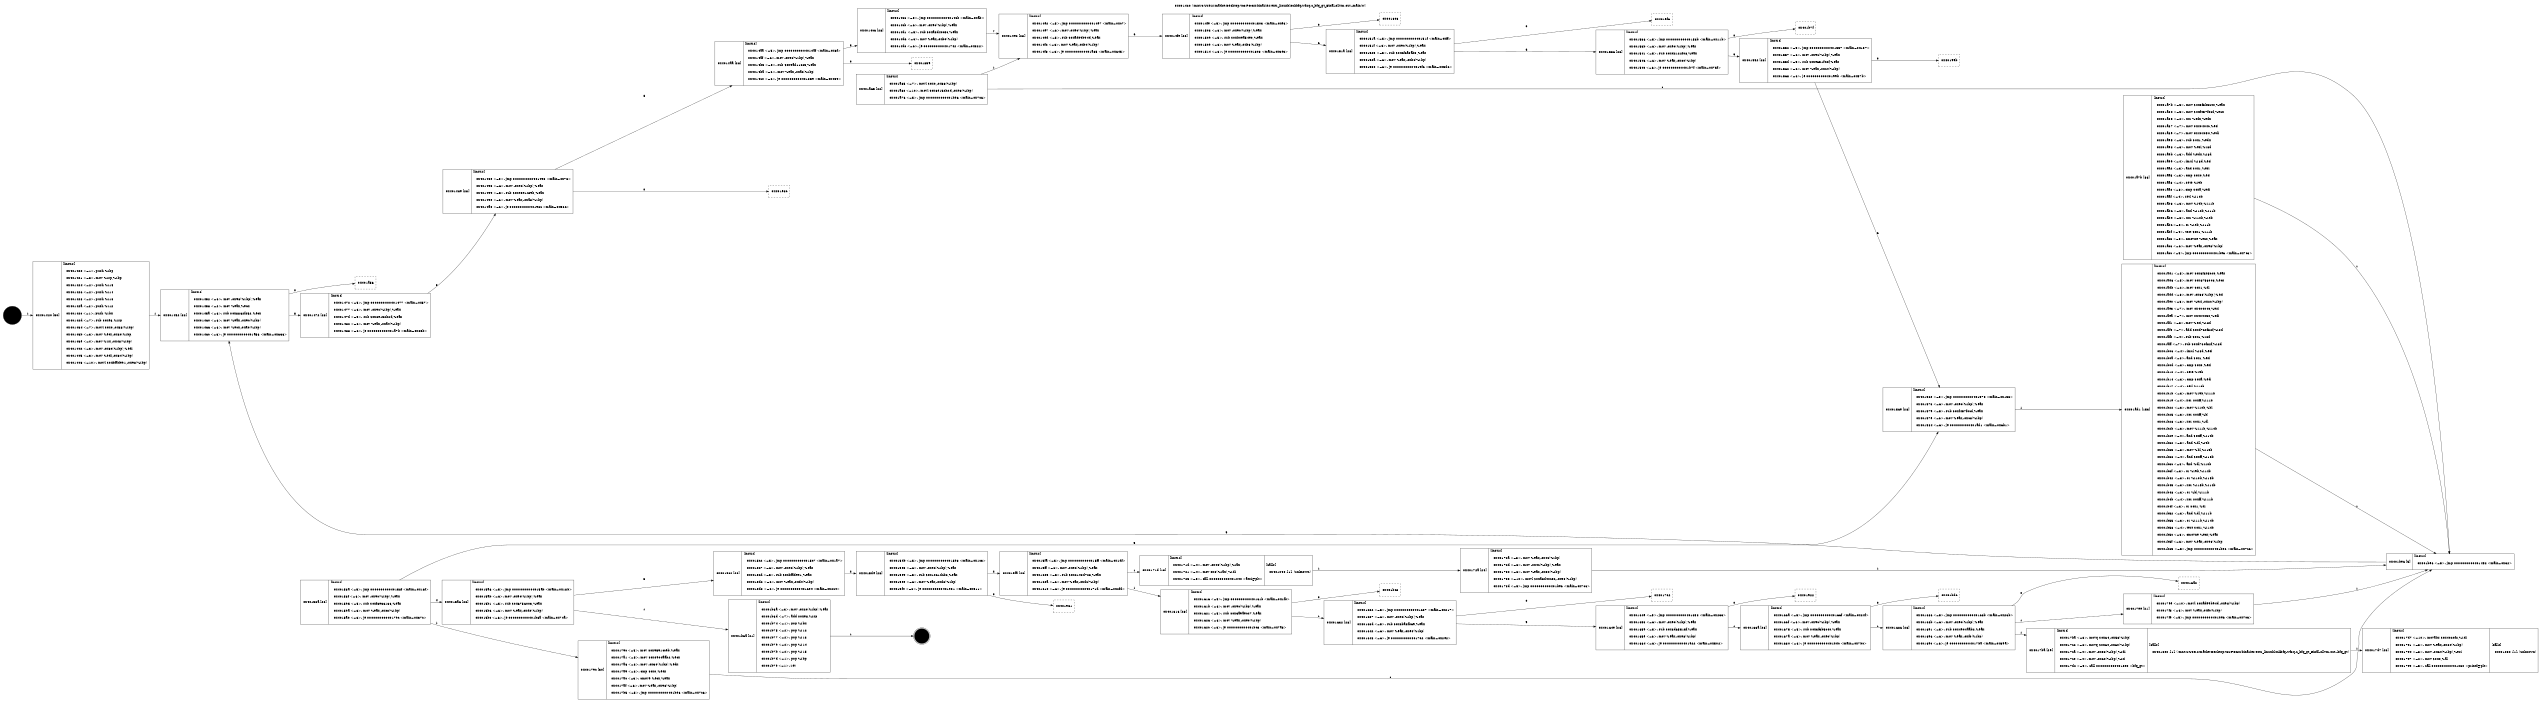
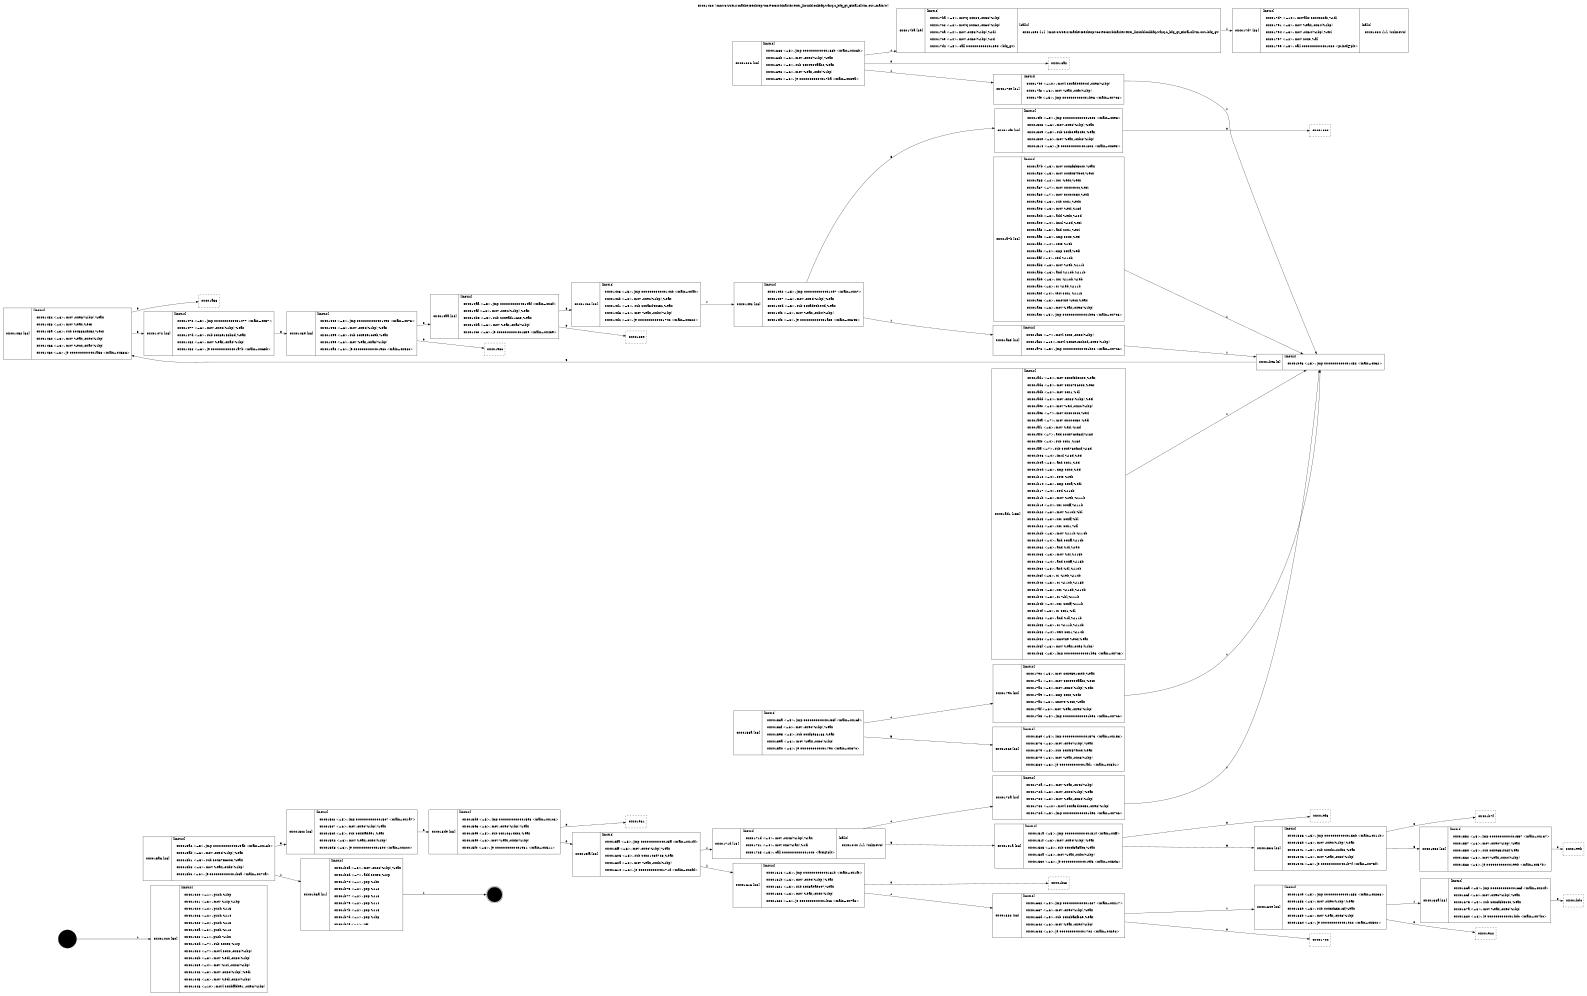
(1307, 44) -> (939, 845)
(1000, 67) -> (927, 327)
(1877, 234) -> none
(154, 315) -> none
(2067, 410) -> none
(435, 602) -> none
(1526, 622) -> (1227, 908)
(1876, 628) -> none
